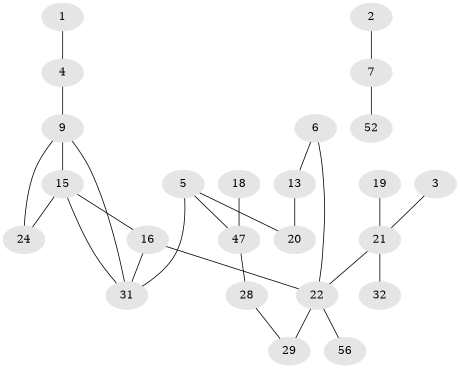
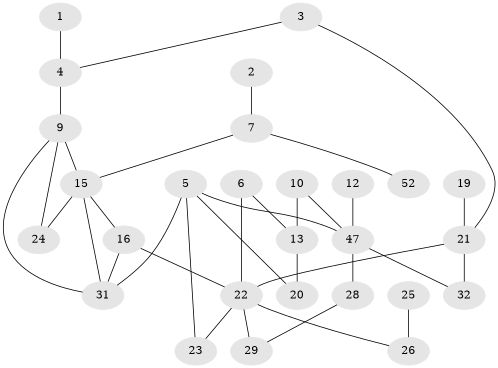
none -> (181, 45)
none -> (166, 156)
(239, 184) -> (353, 184)
none -> (297, 184)
none -> (409, 268)
none -> (409, 296)
none -> (196, 351)
(345, 351) -> (409, 351)
